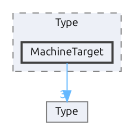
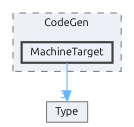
(67, 23) -> (67, 23)
